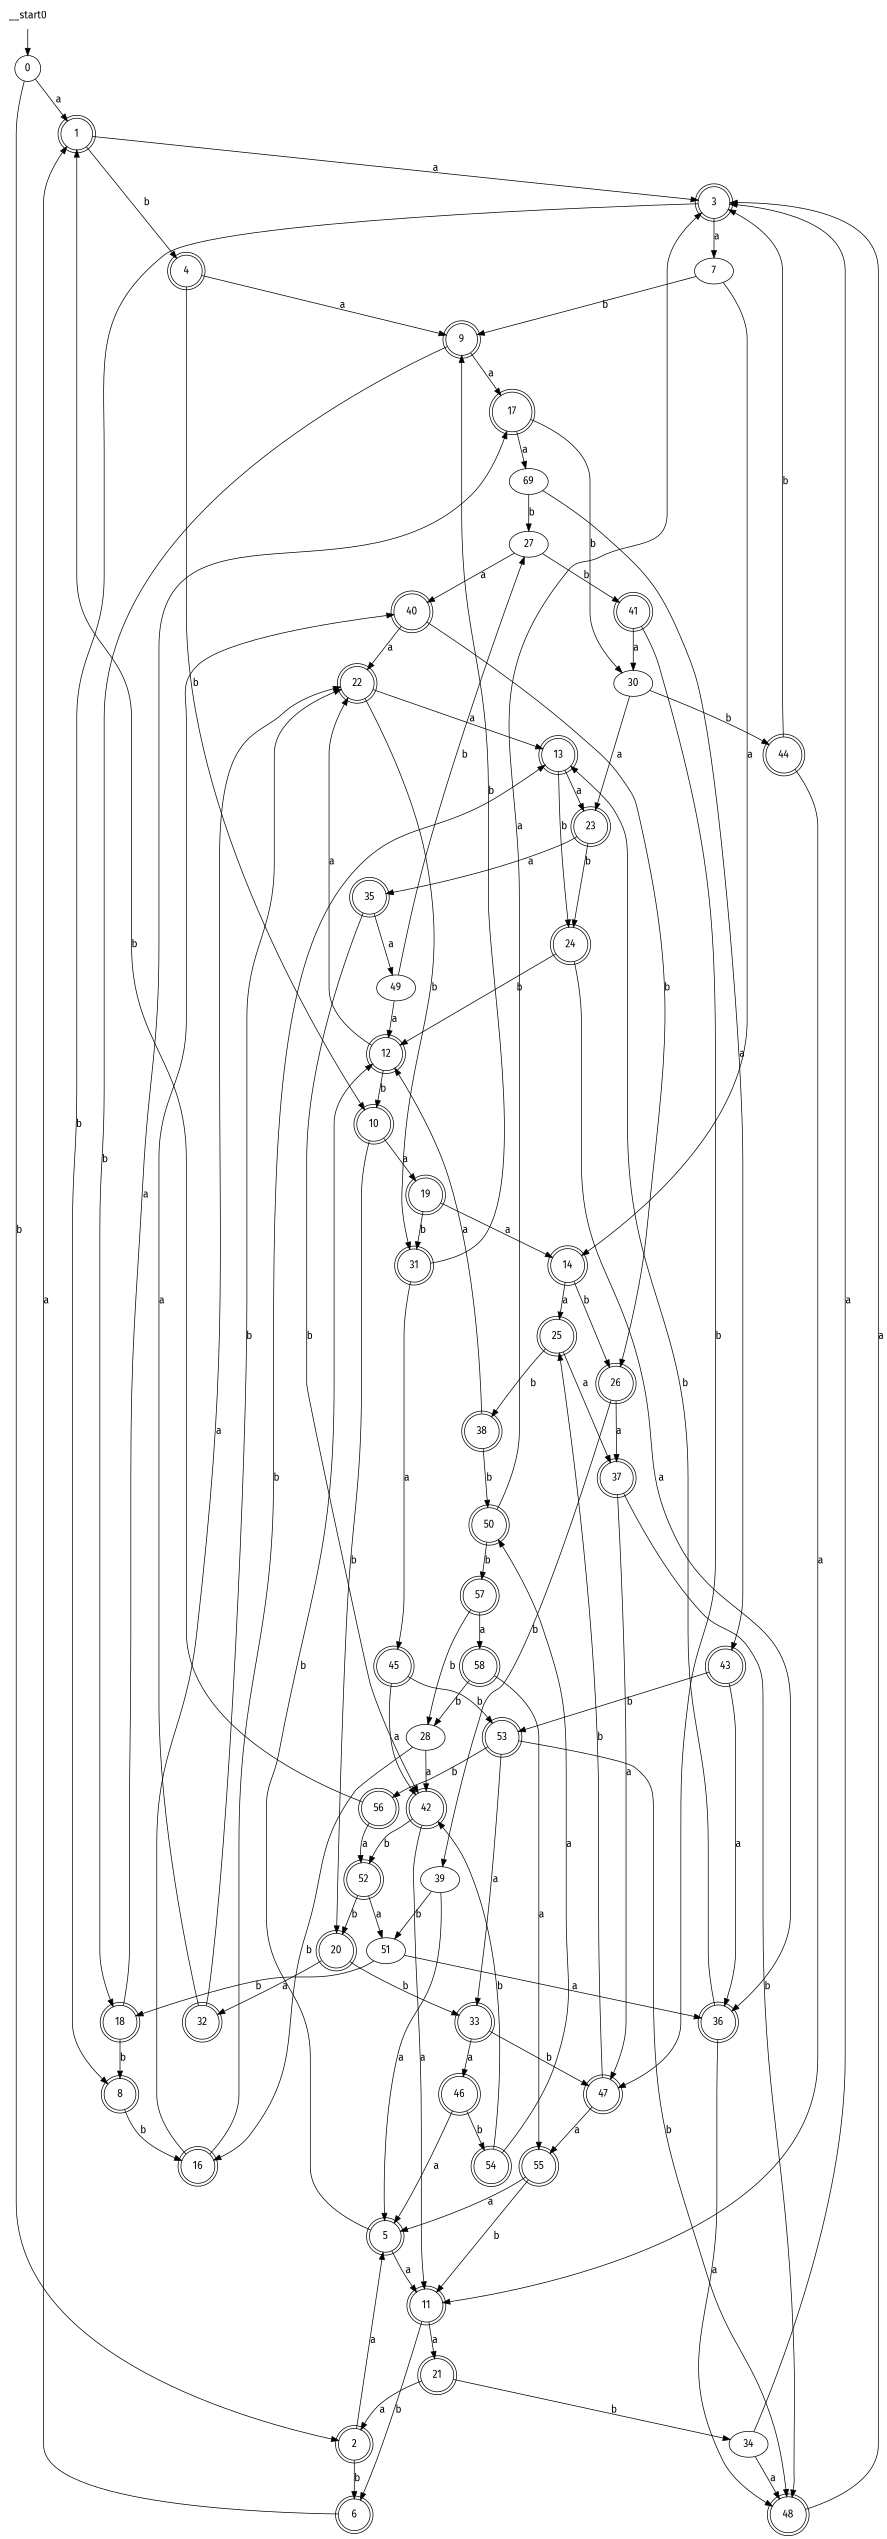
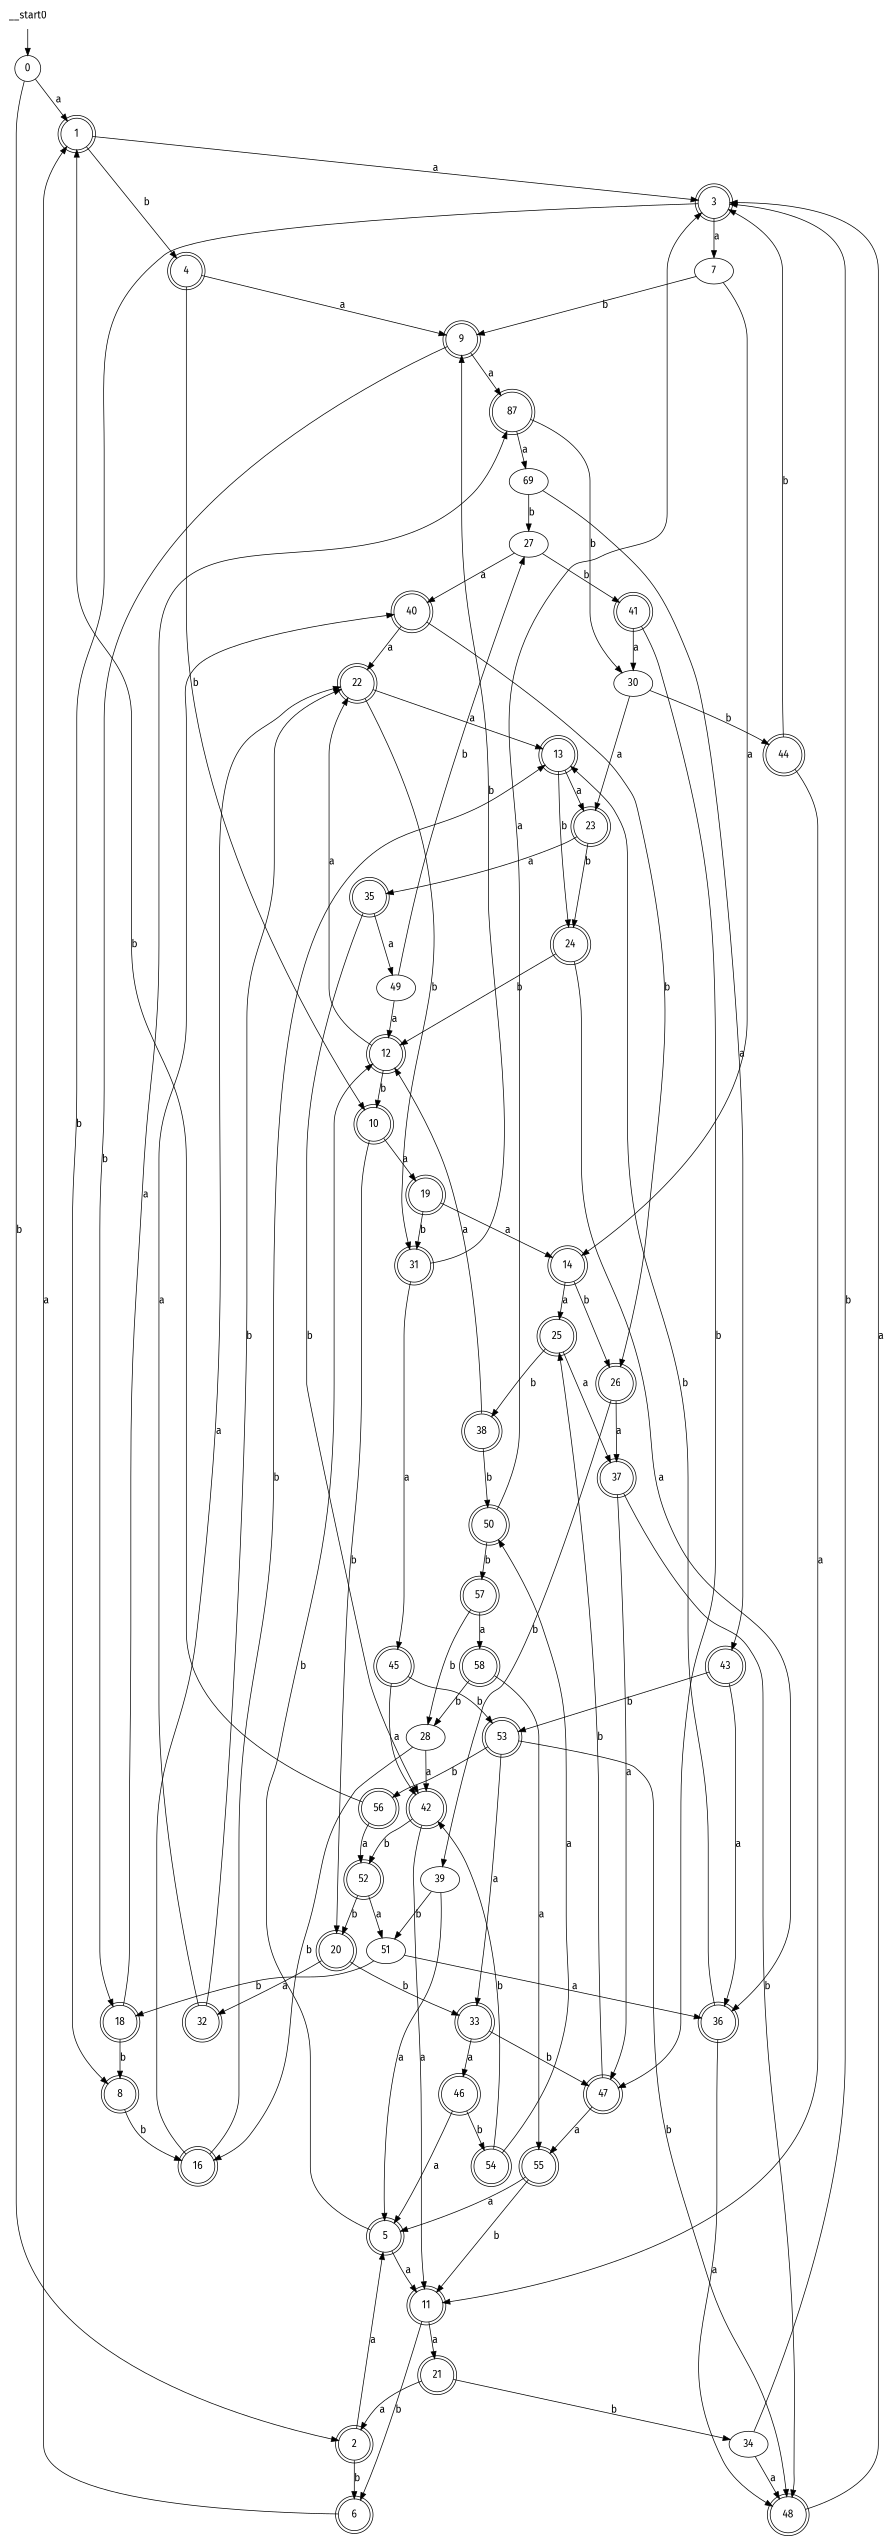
(512, 412) -> (512, 412)
(848, 1301) -> (848, 1301)
